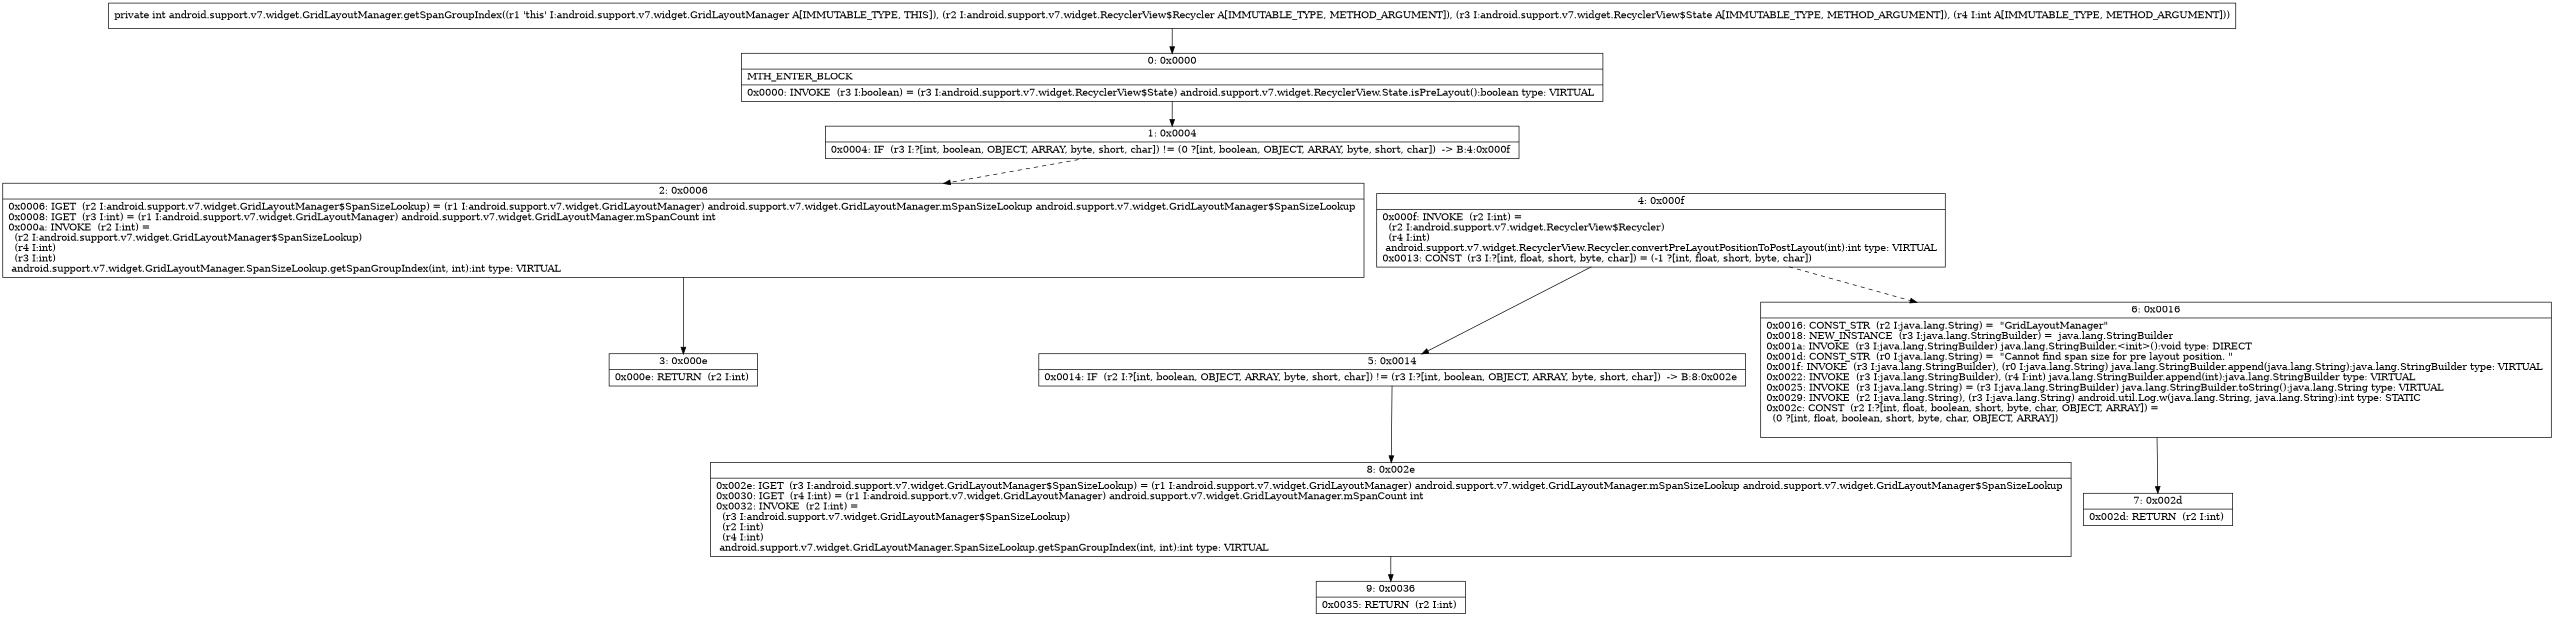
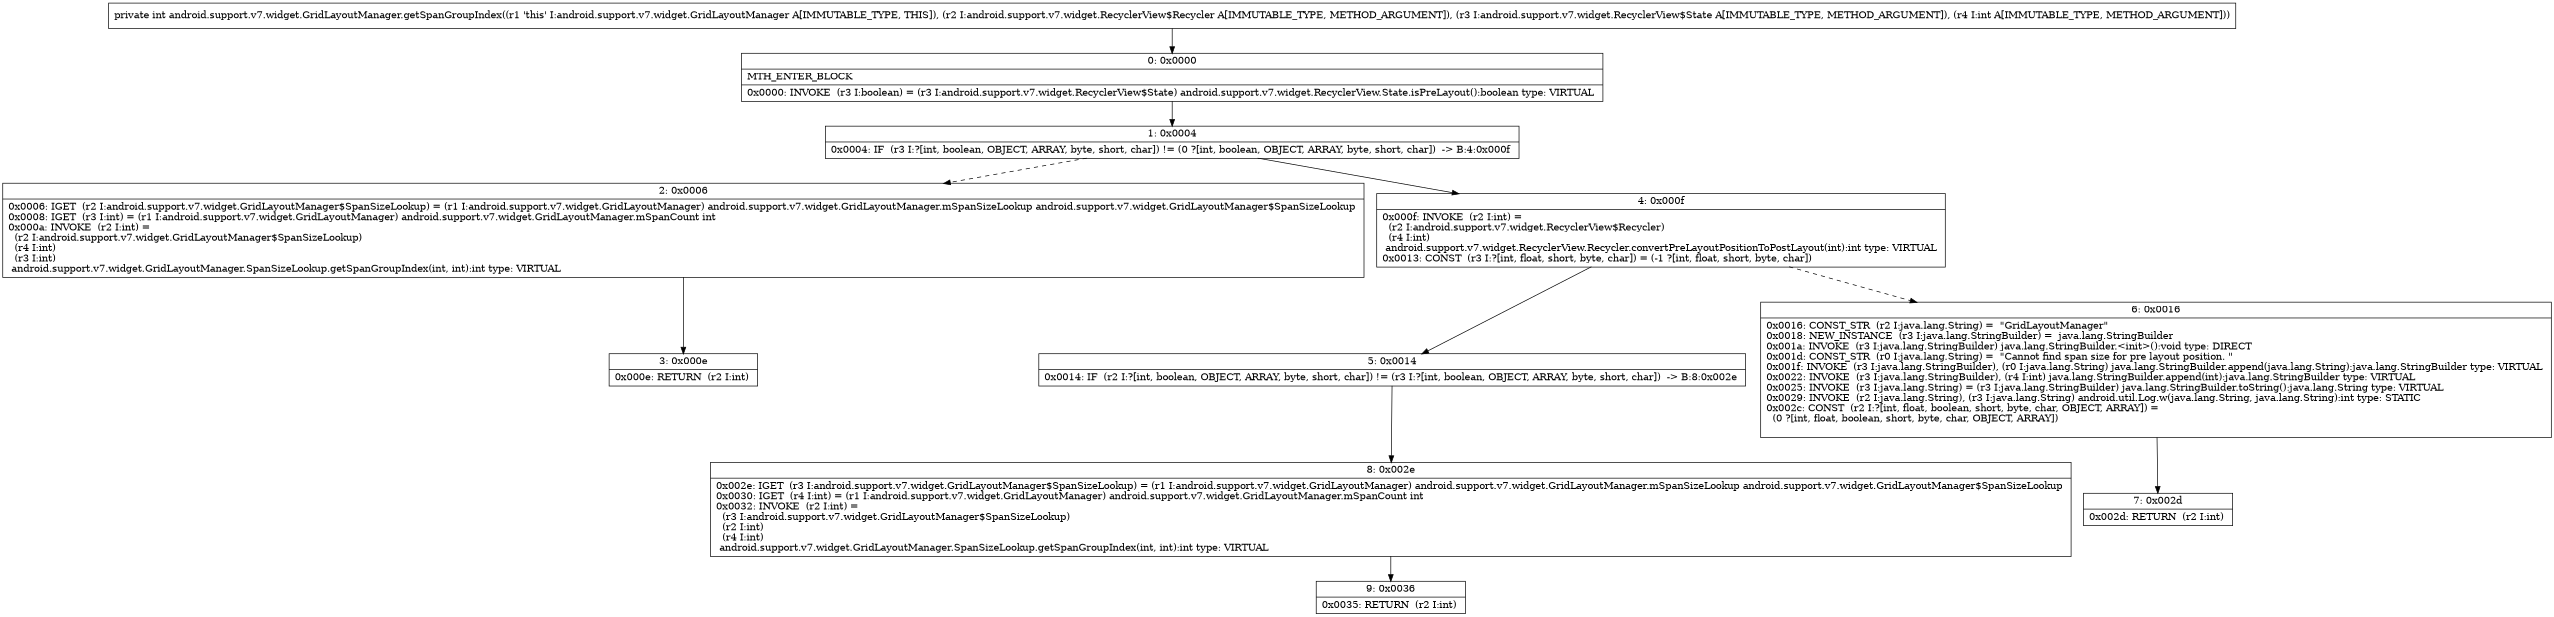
none -> (1355, 175)
